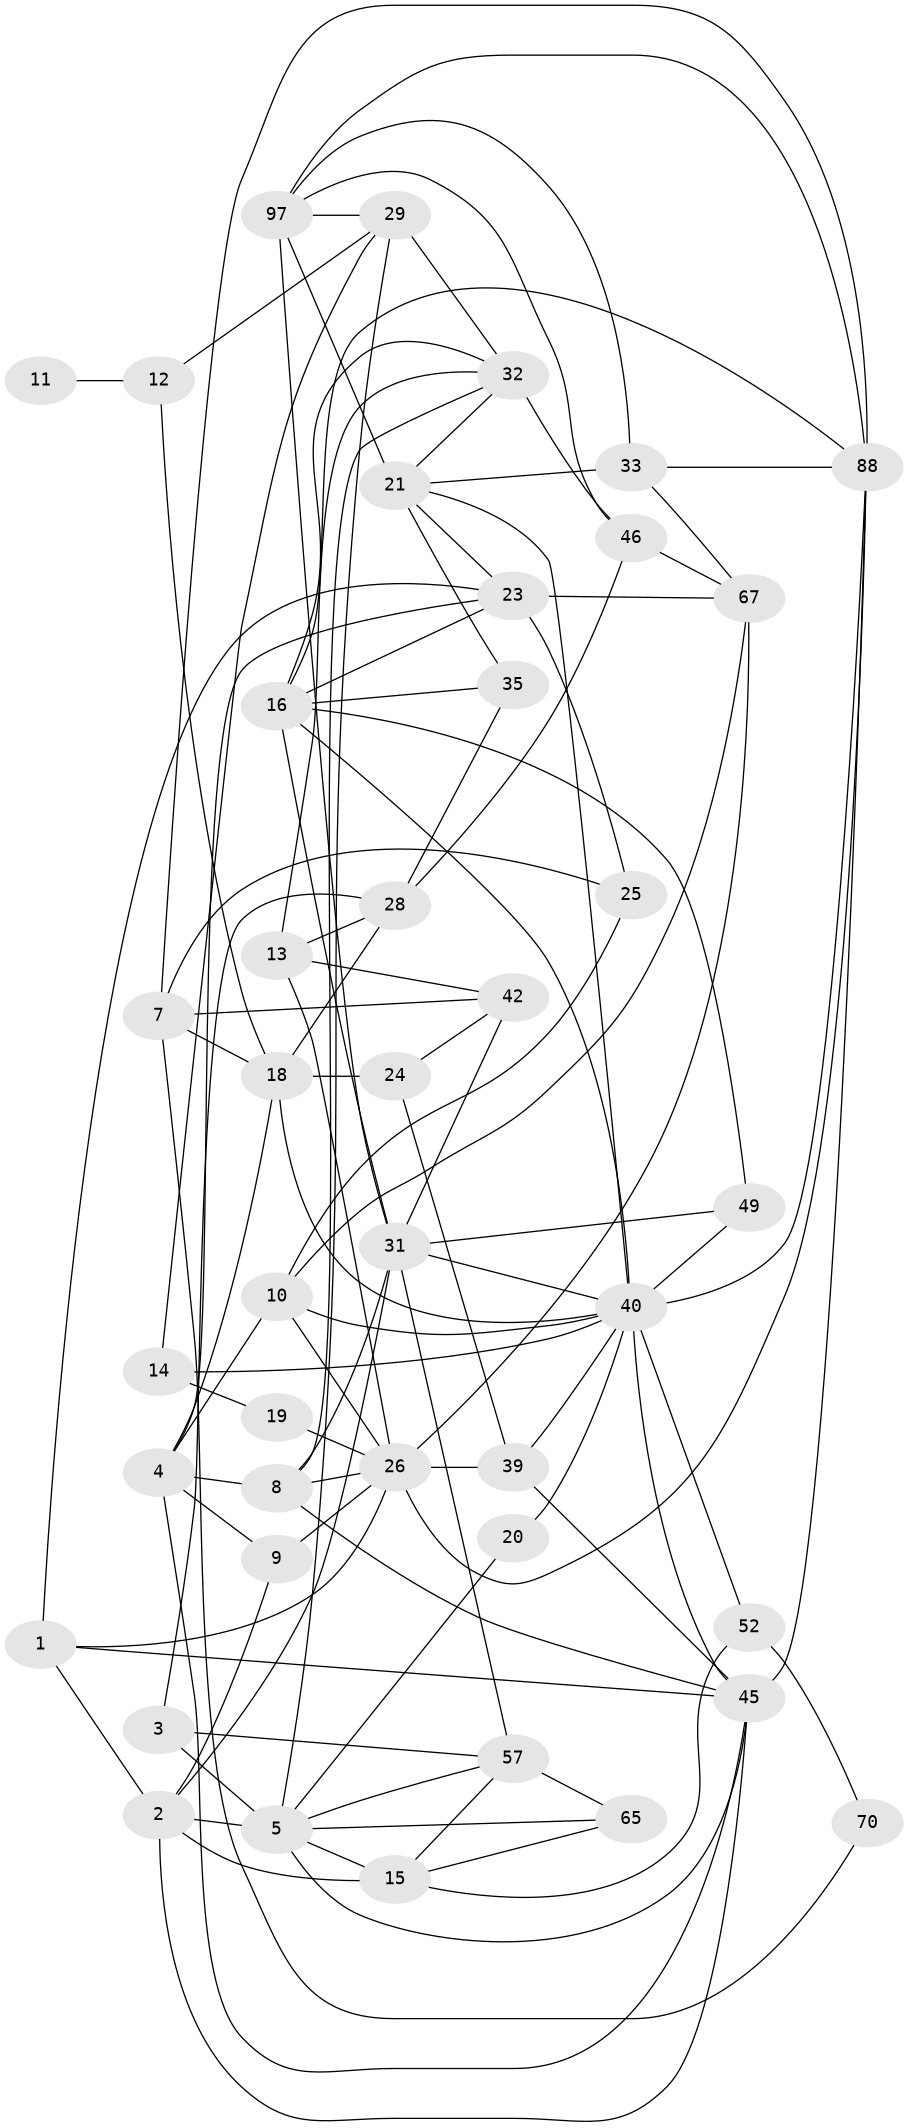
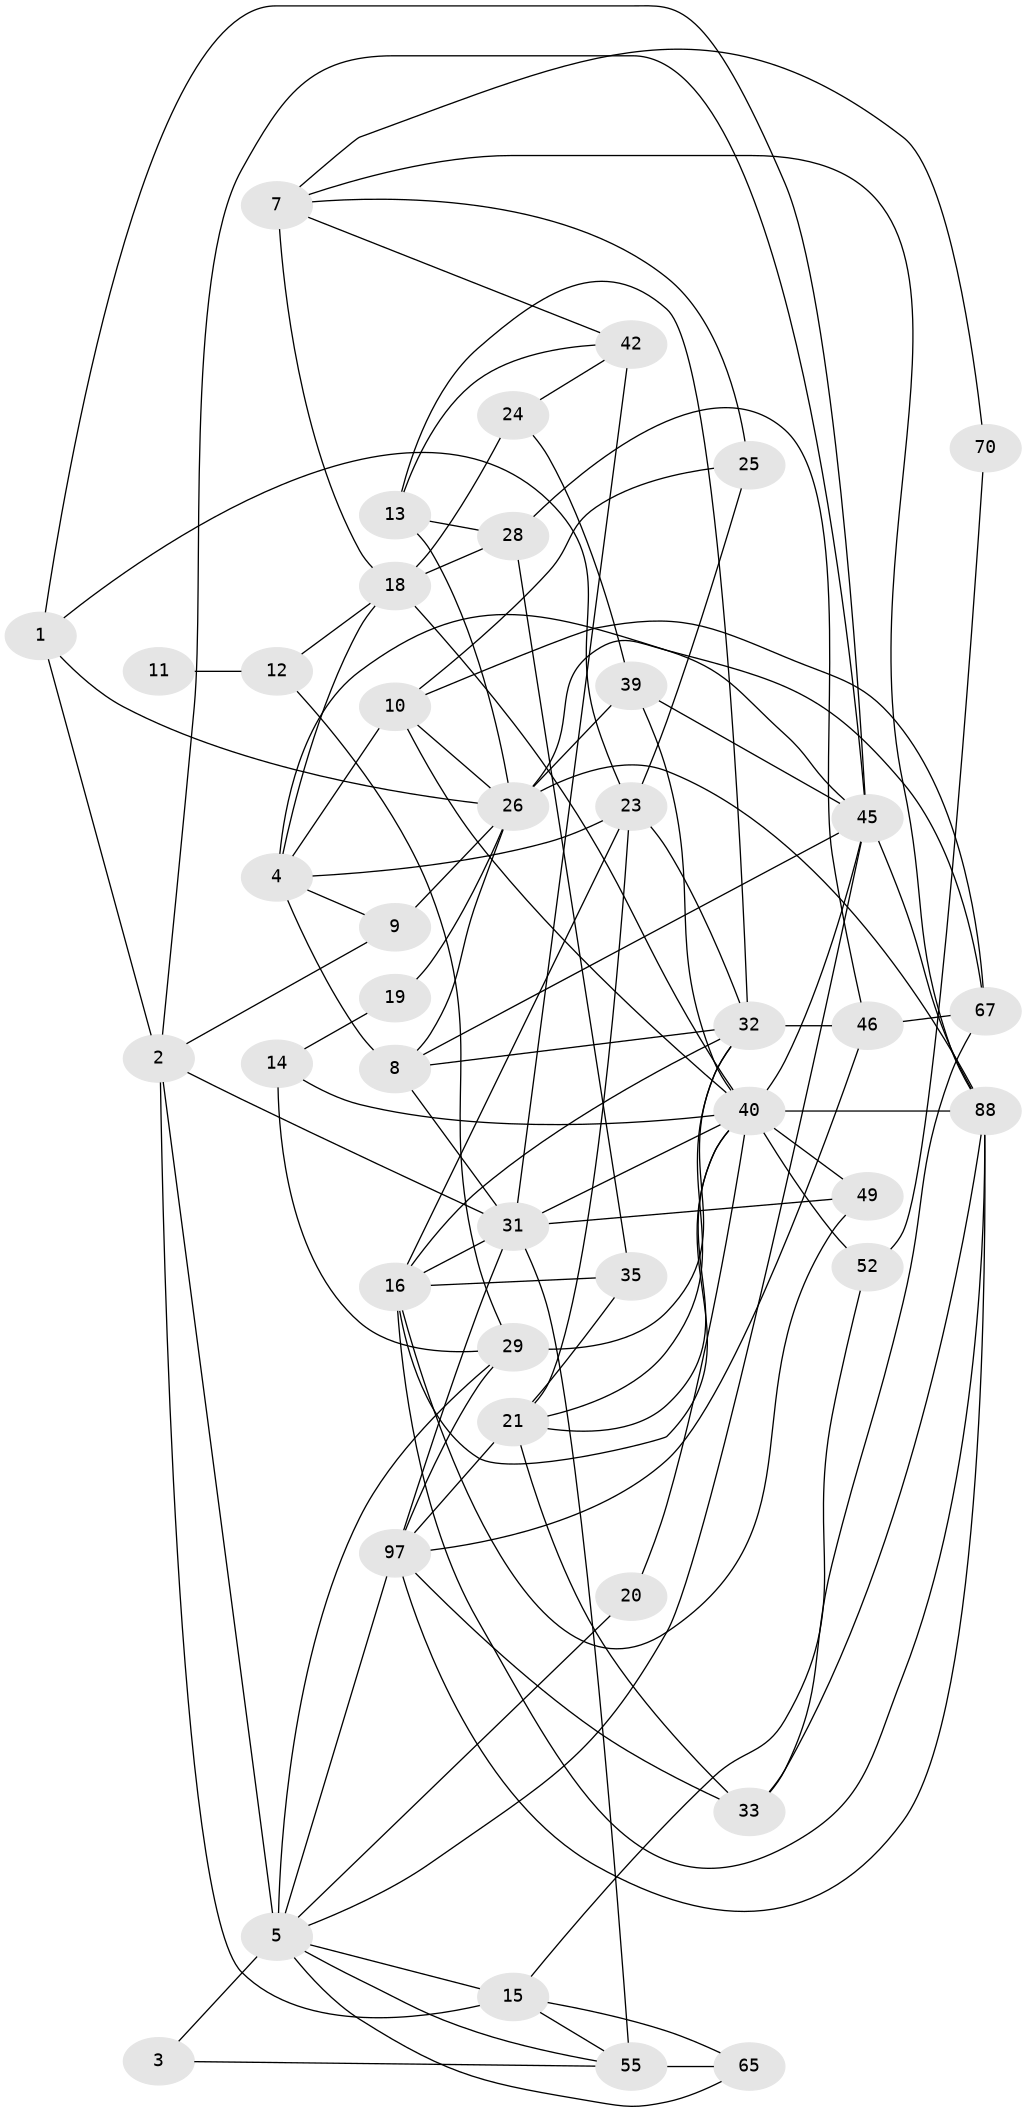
(631, 597) -> (703, 916)
(202, 1249) -> none
none -> (336, 1745)
(513, 1759) -> (631, 2067)
